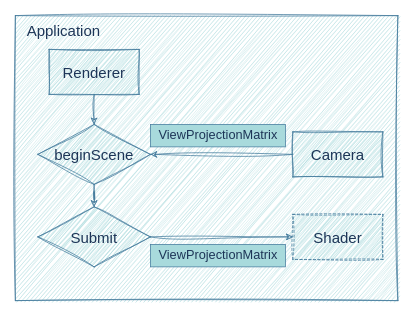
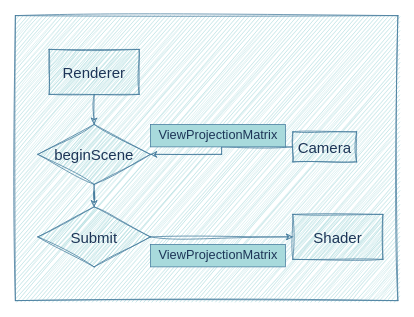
(63, 30) -> none
(338, 154) -> (325, 147)
(338, 237) -> (338, 237)
